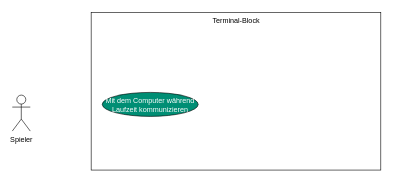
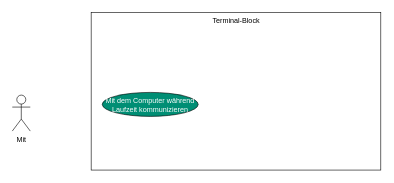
(22, 140) -> (22, 140)
